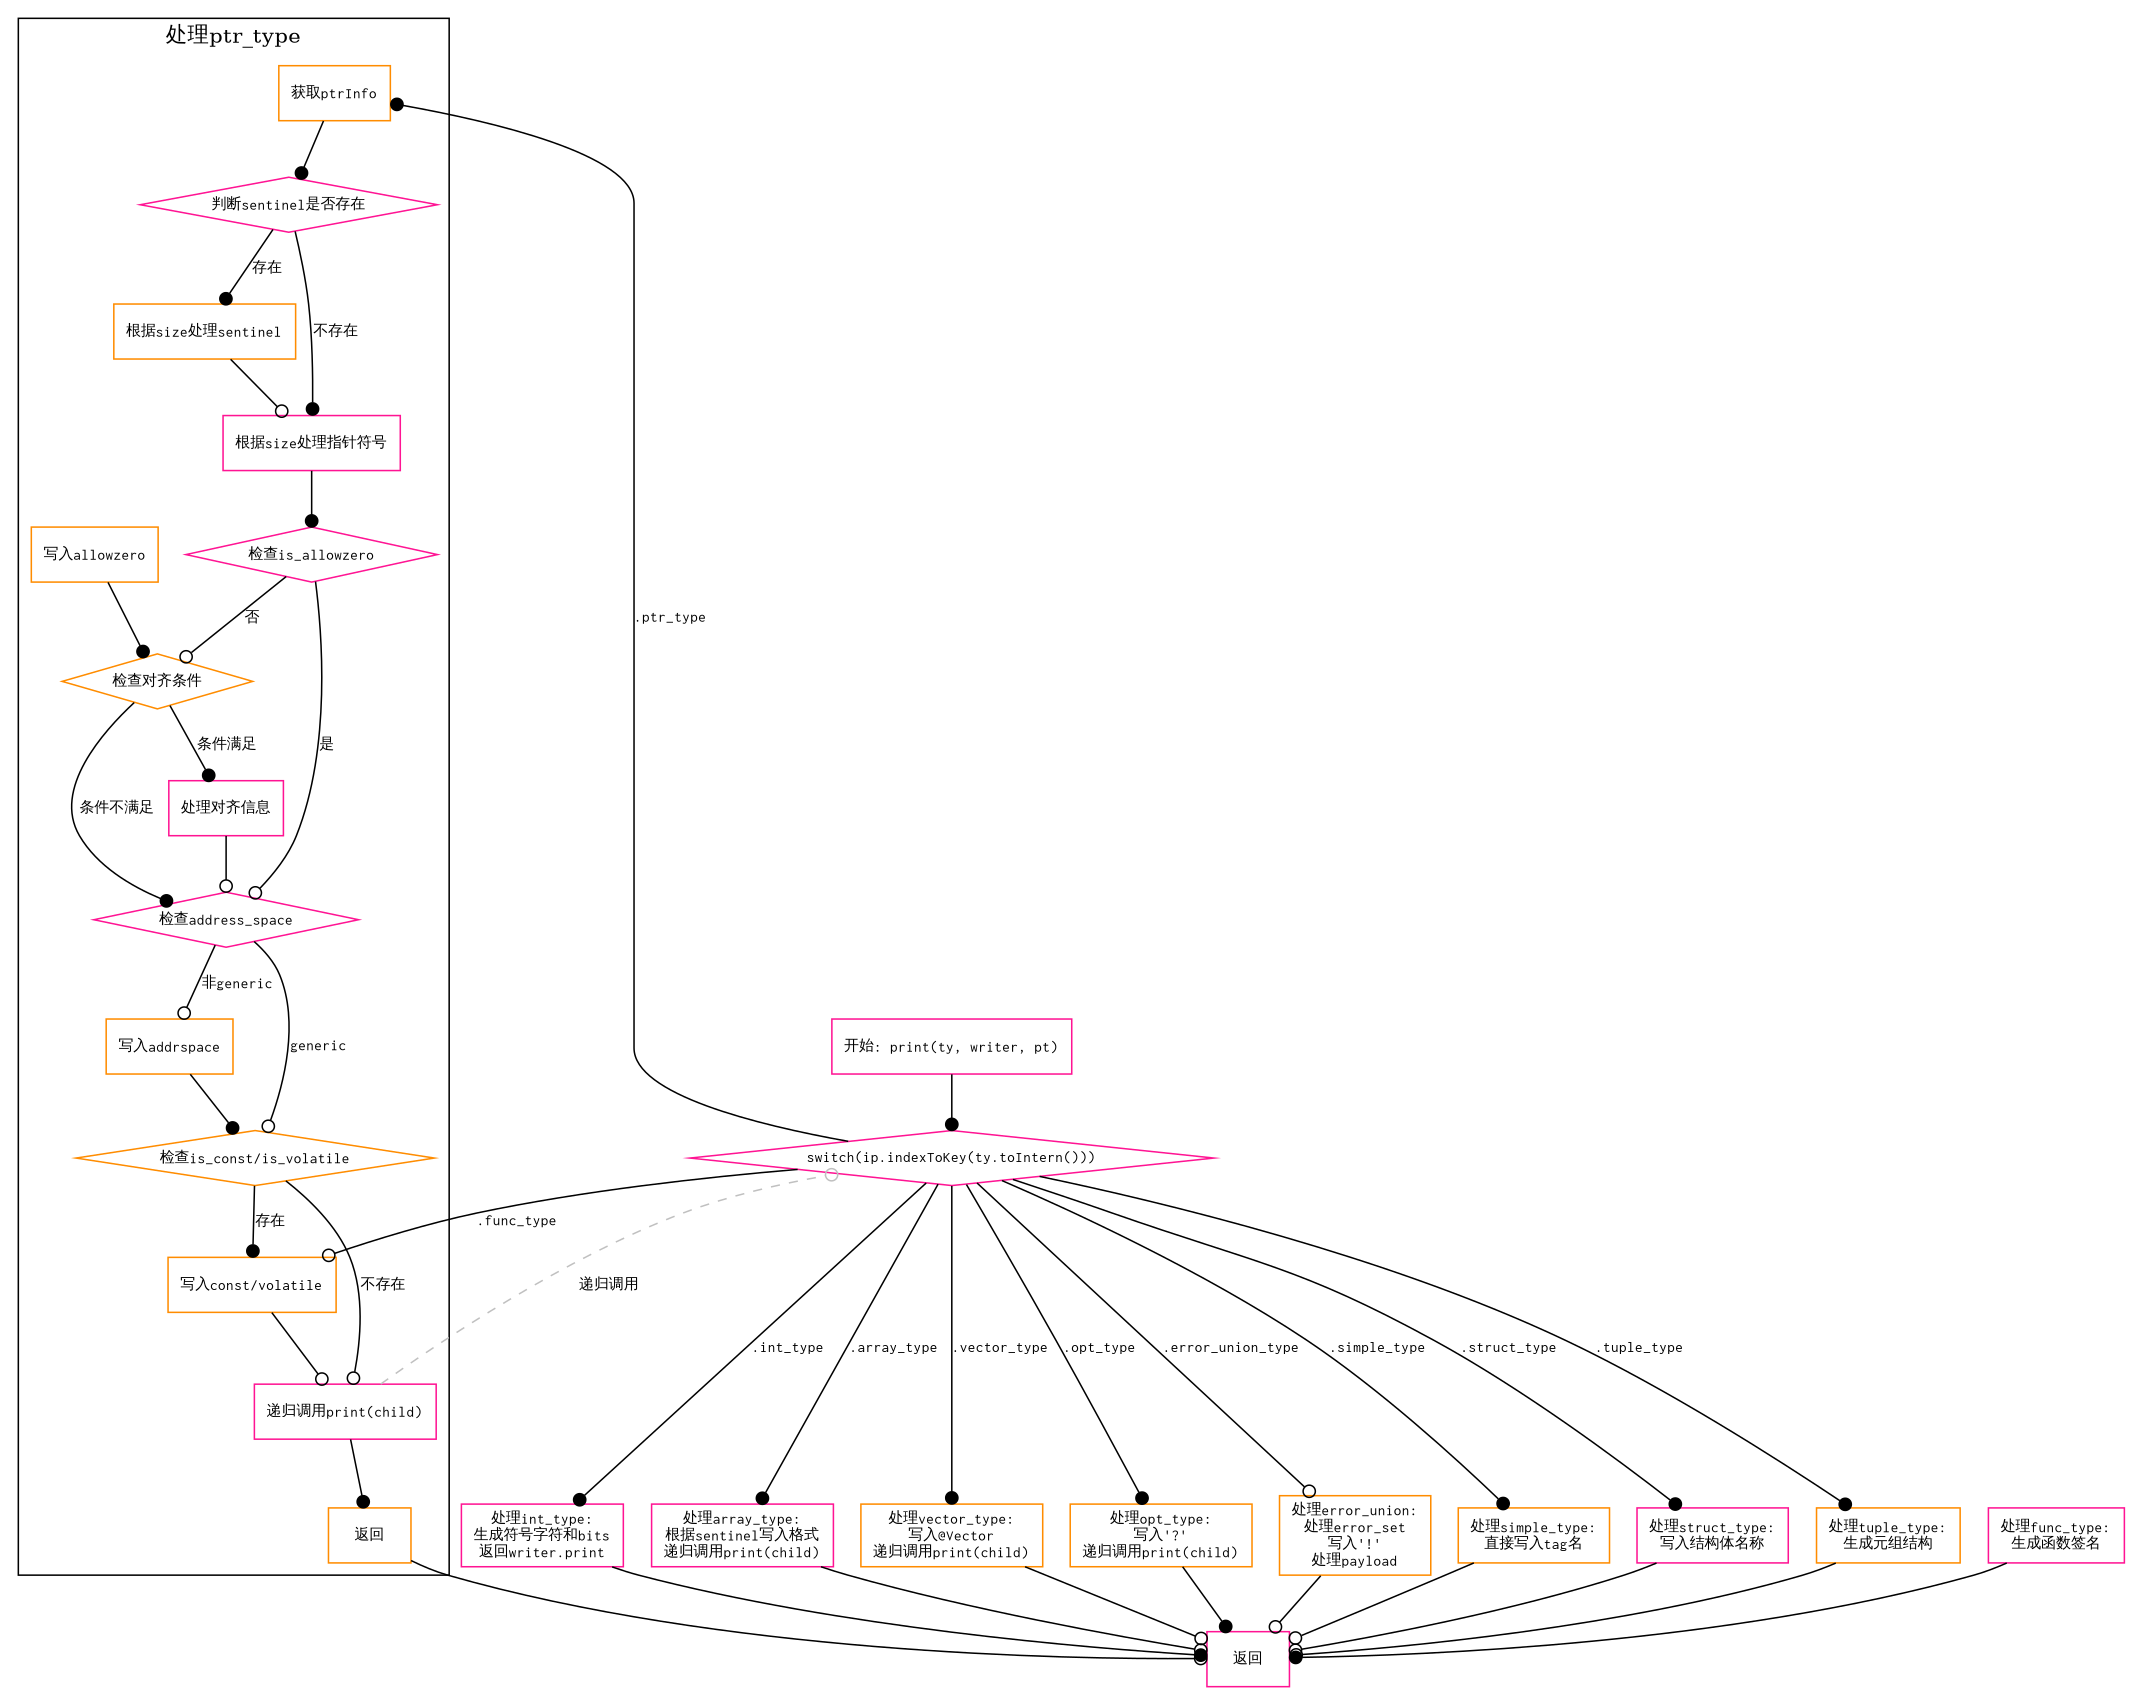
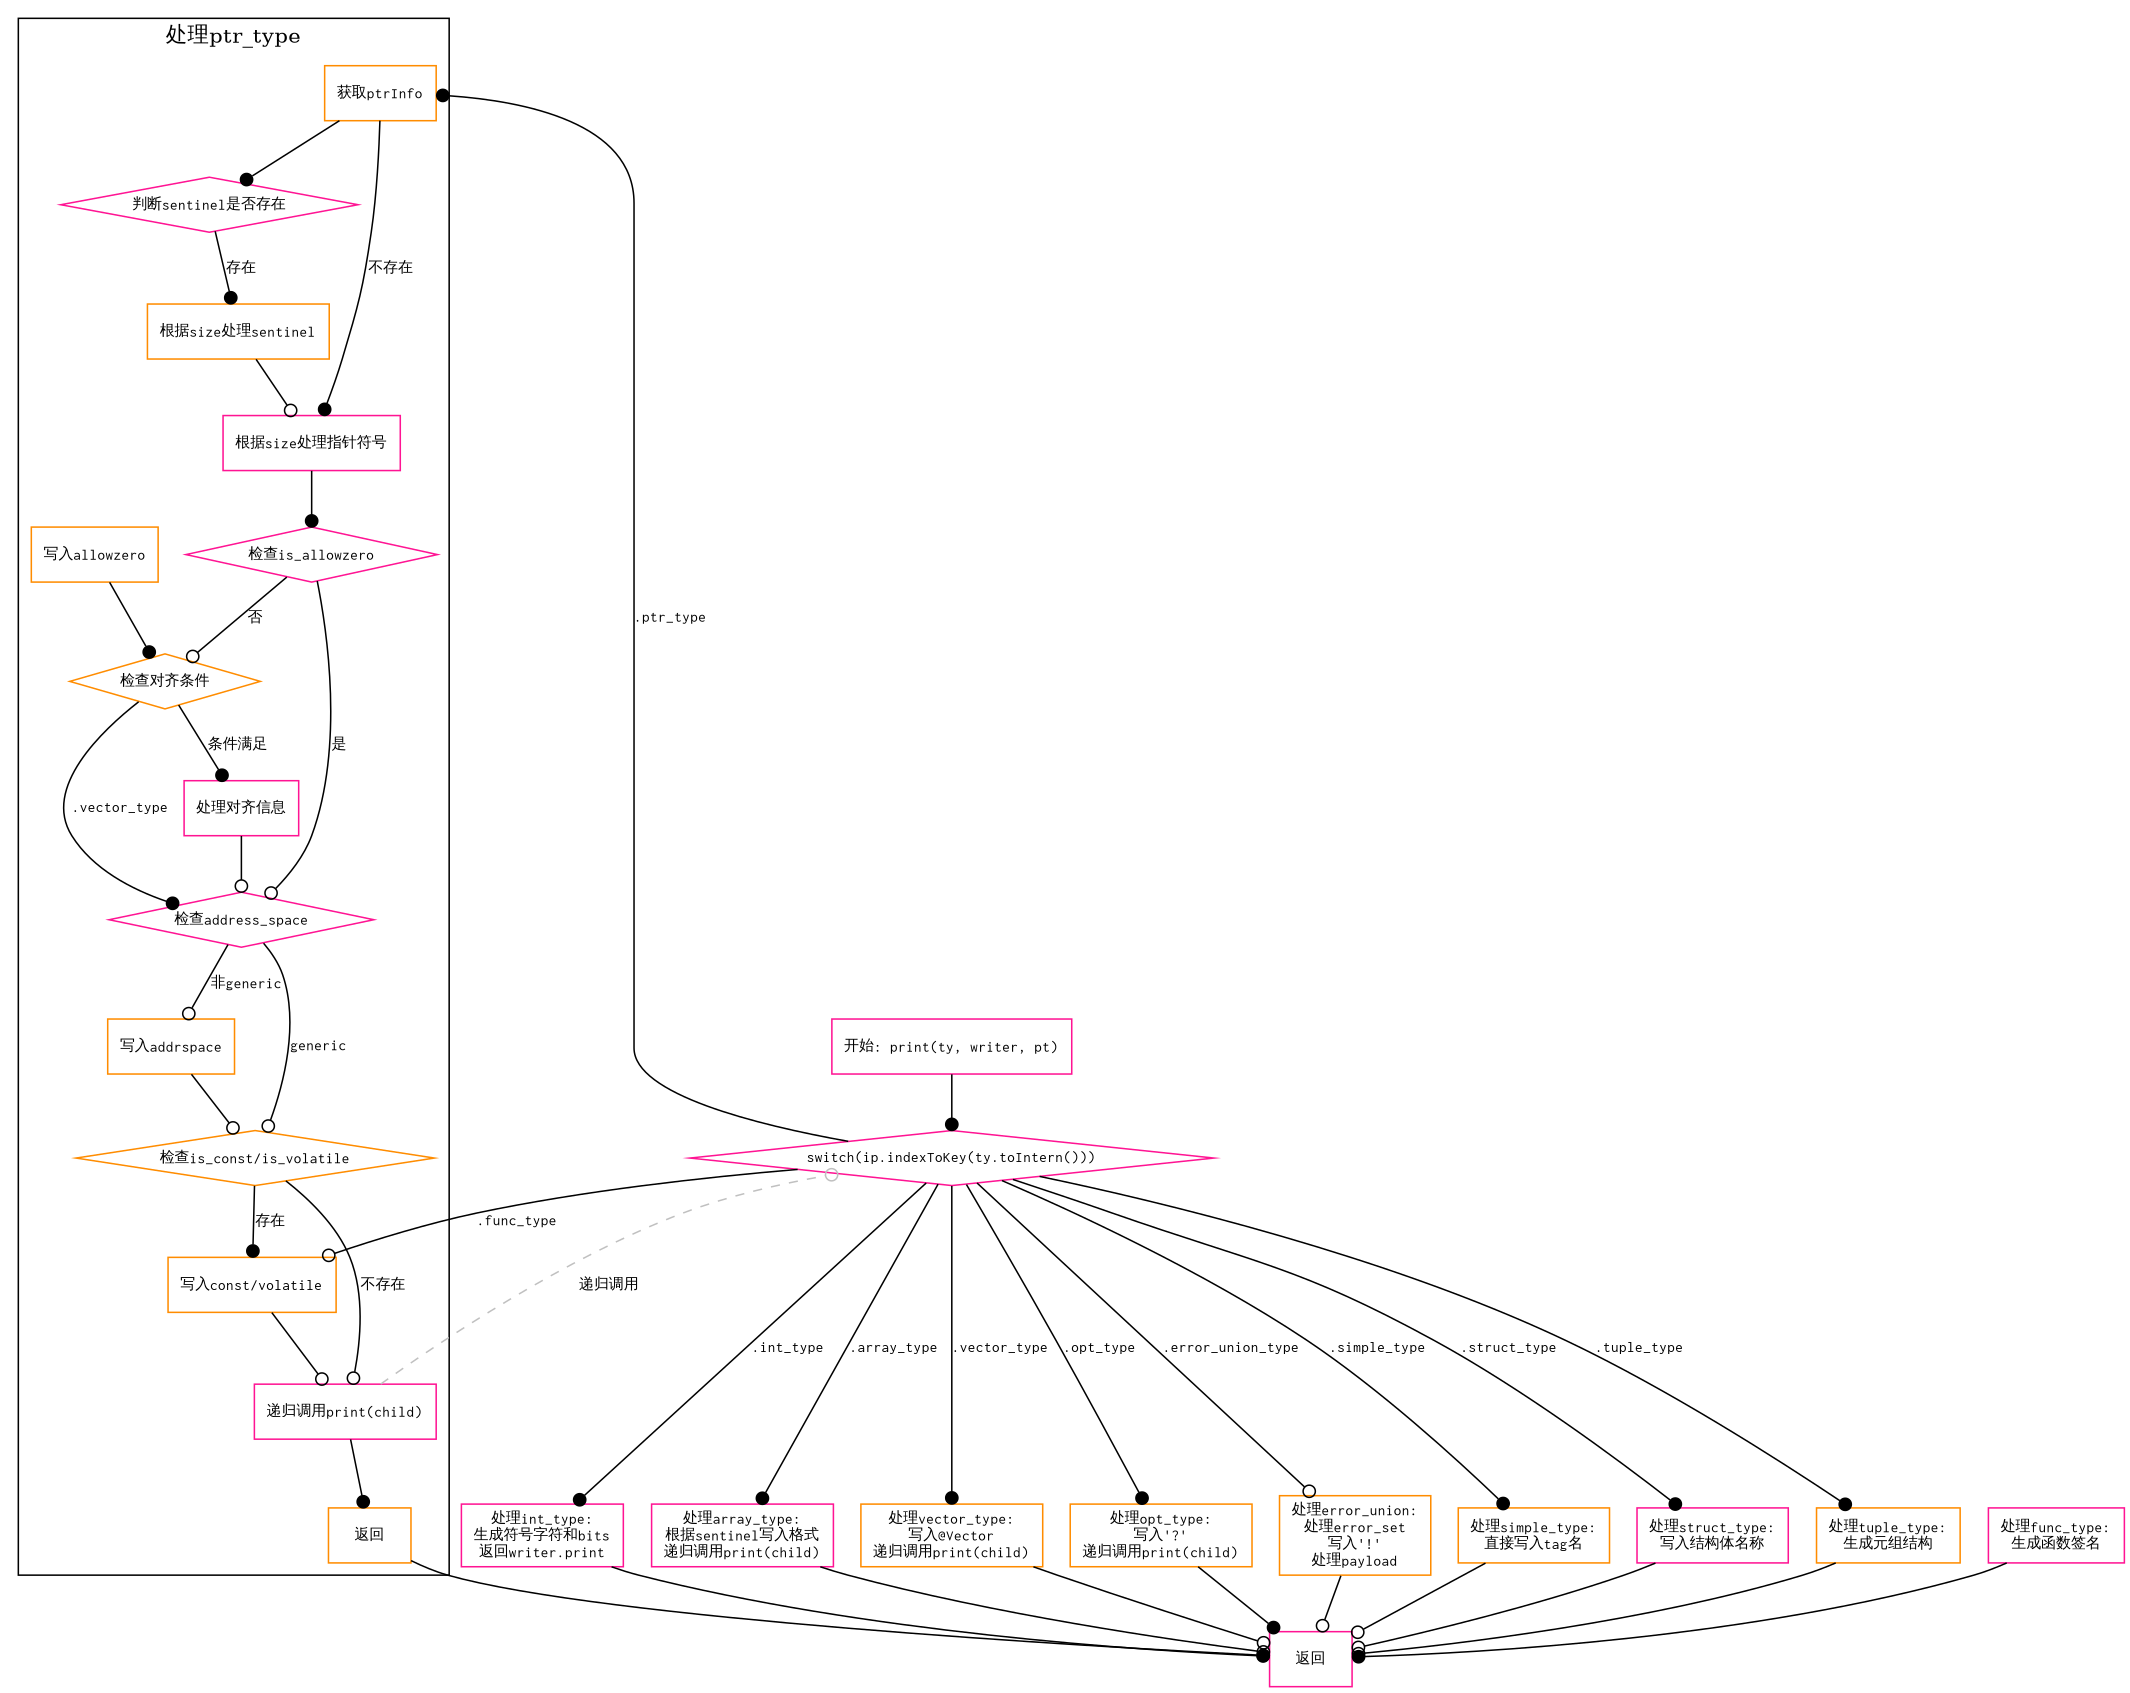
(310, 316) -> (366, 265)
(117, 808) -> (121, 808)
(209, 1099) -> (210, 1099)
